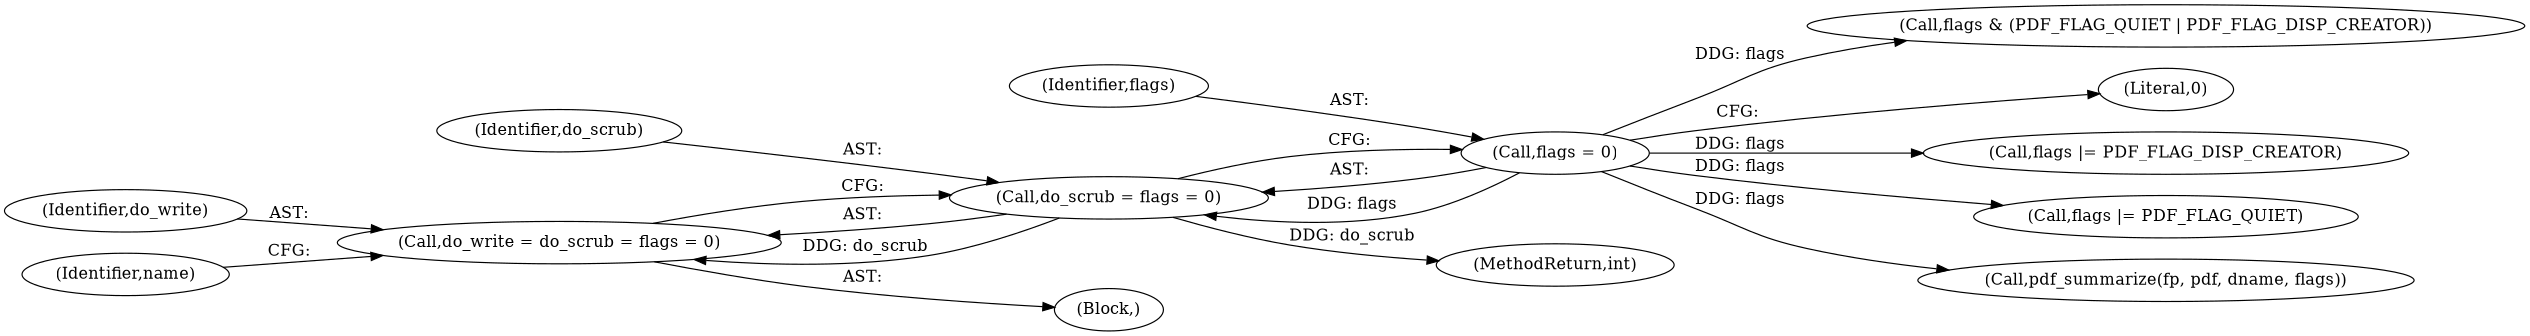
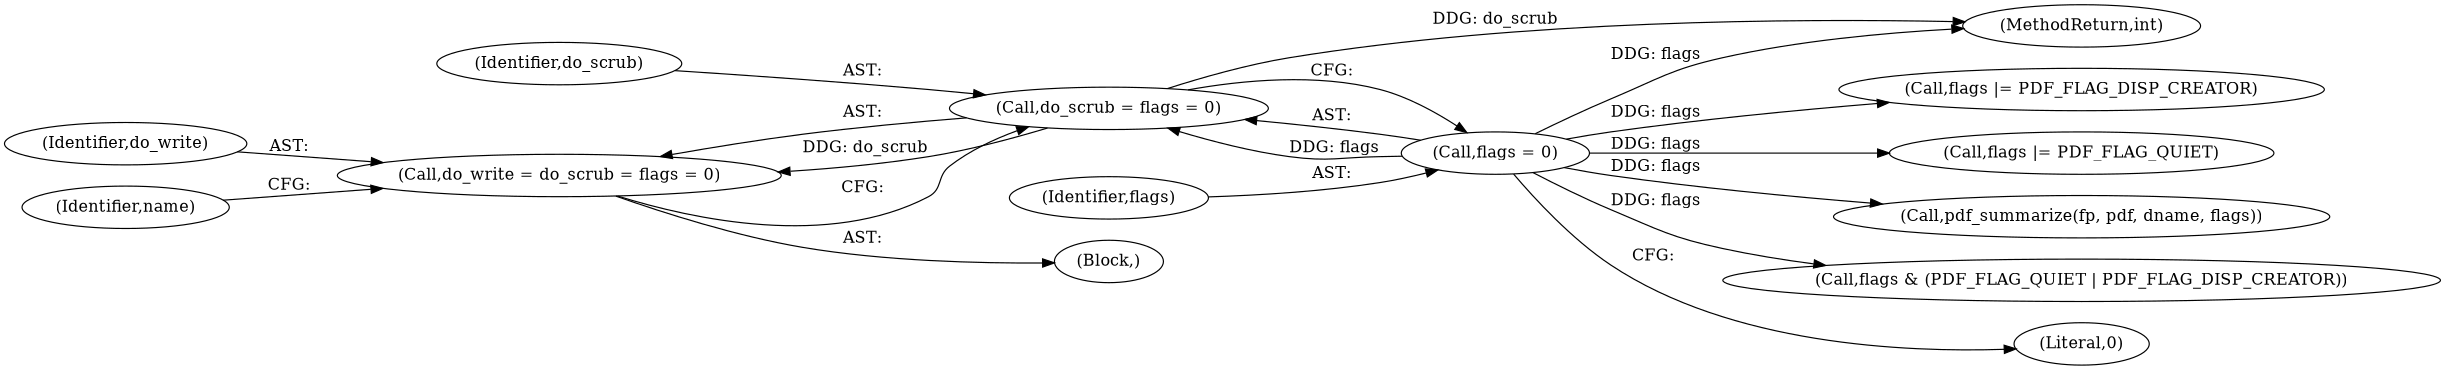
none -> (1736, 55)
